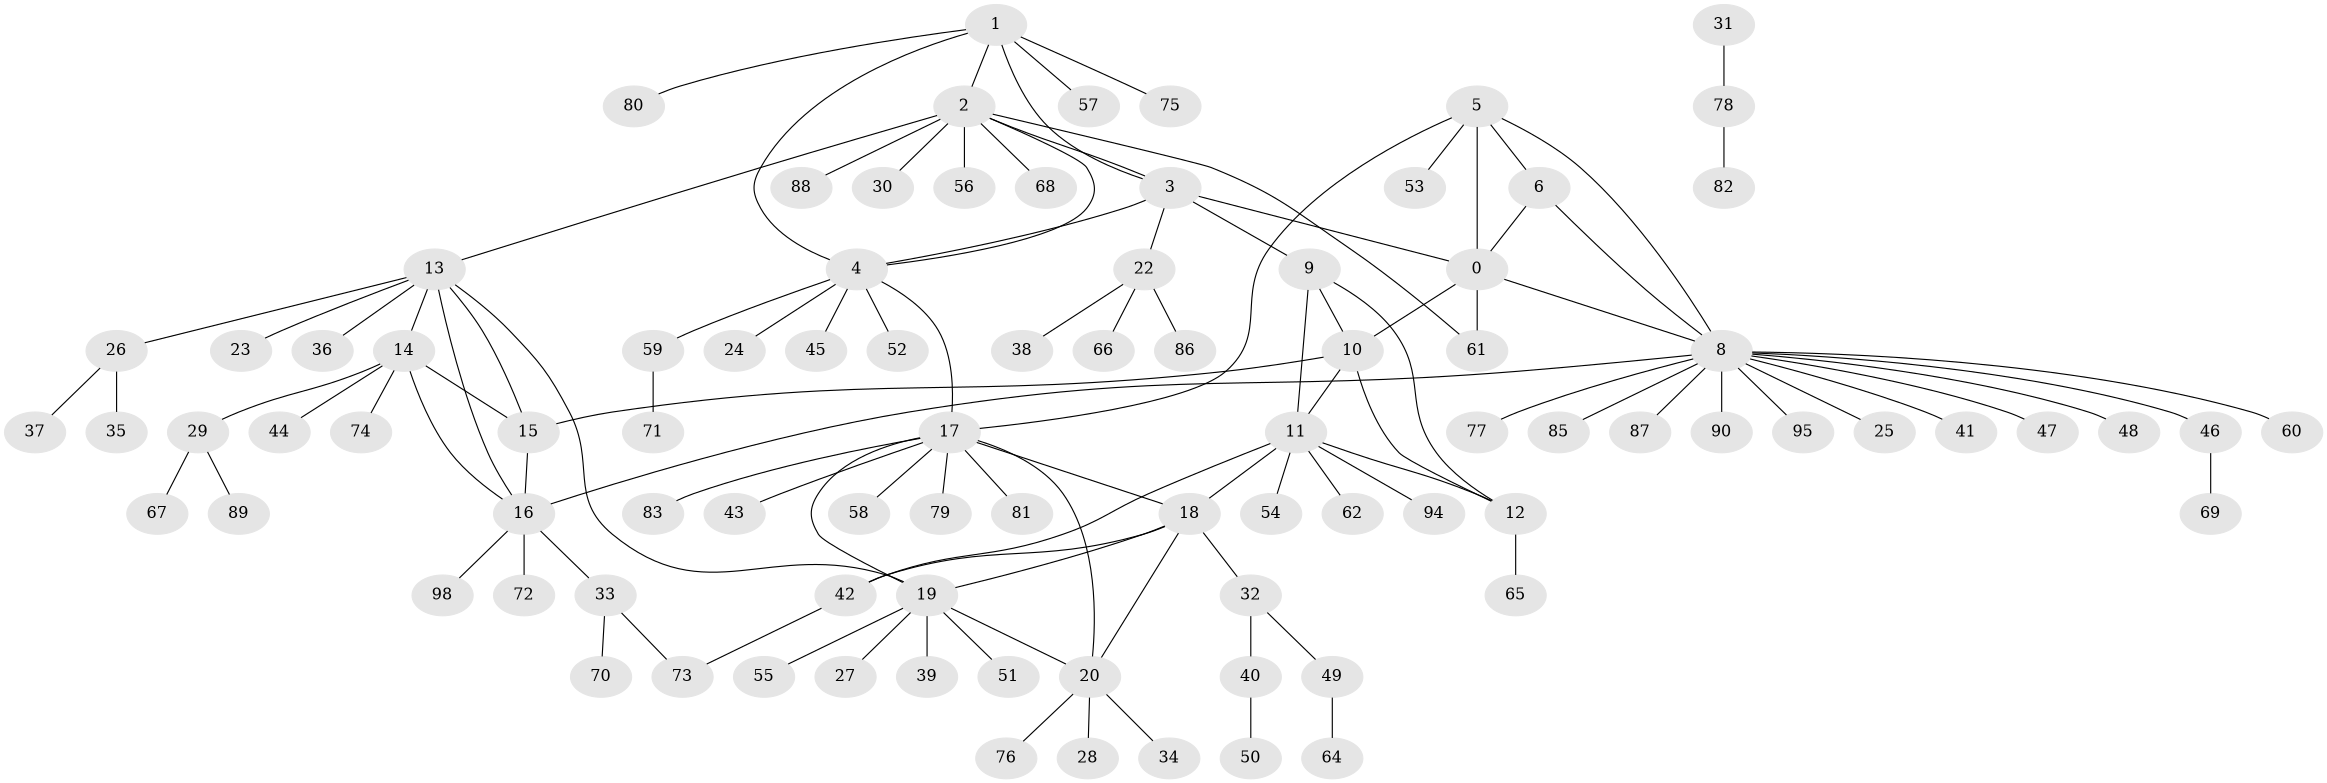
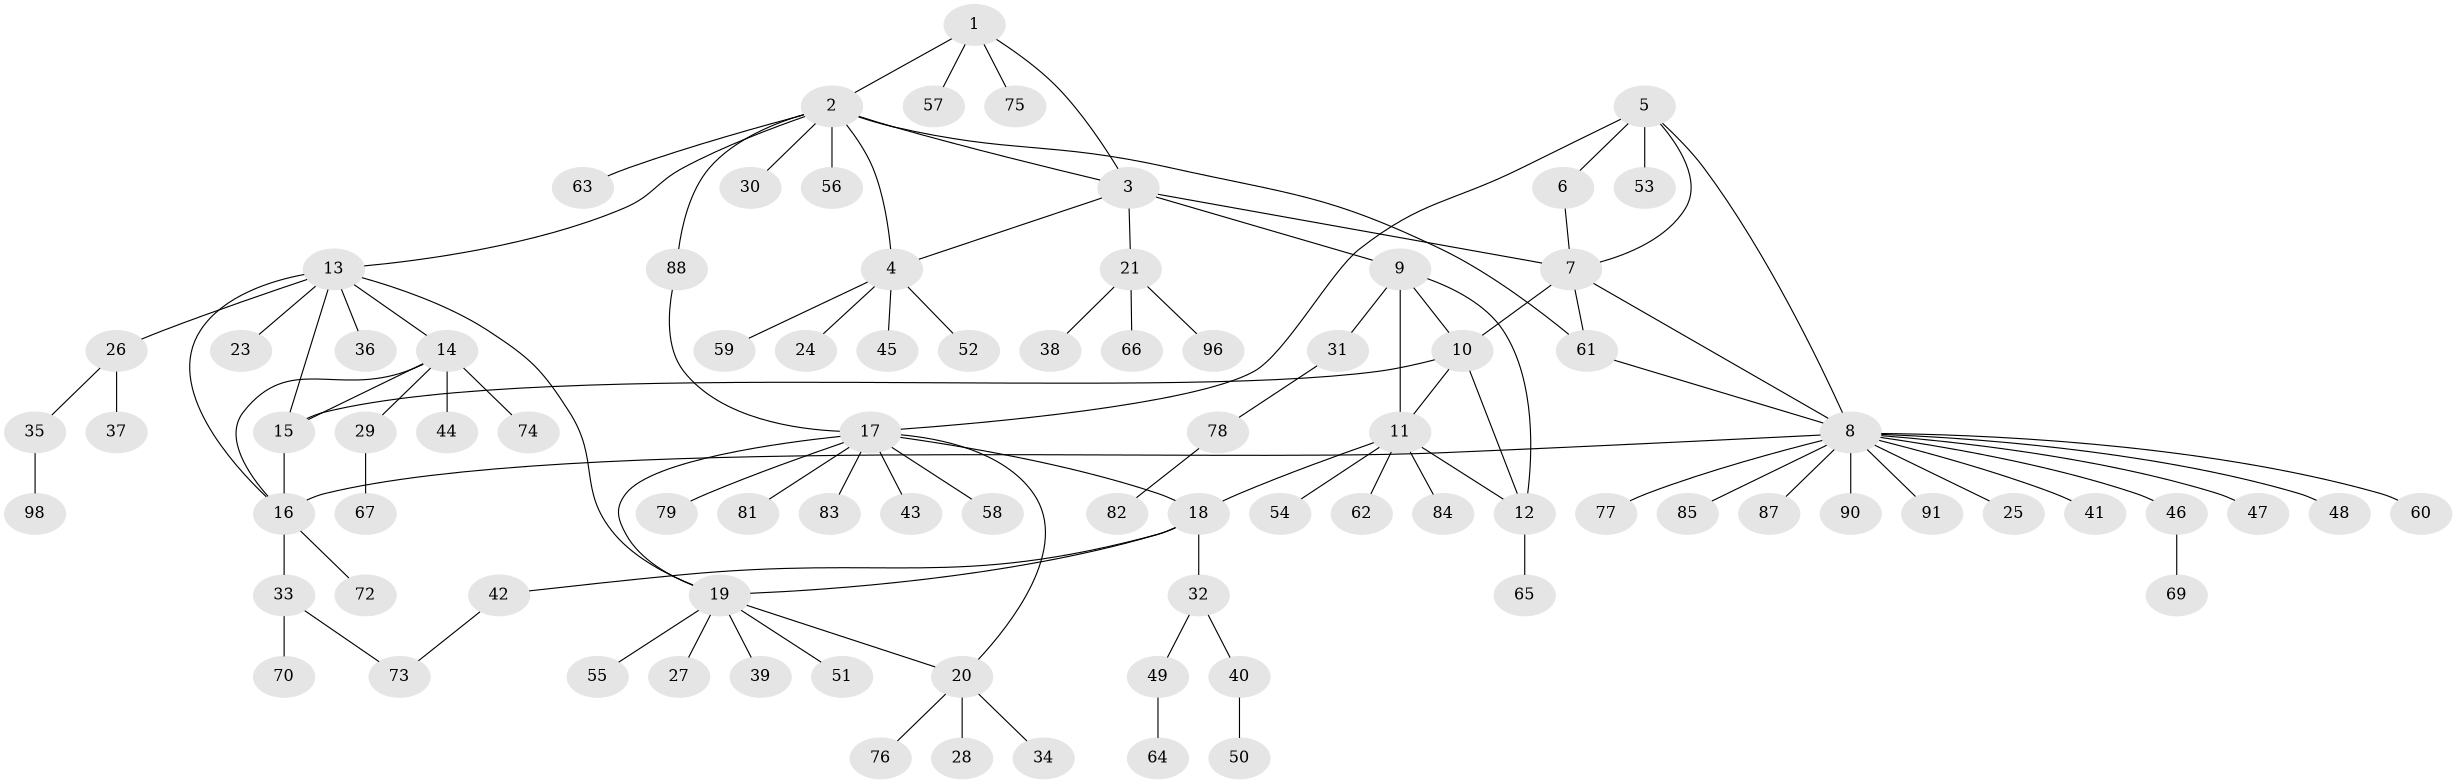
(634, 106) -> none
(799, 121) -> none
(1046, 188) -> (583, 188)
(1144, 269) -> (1131, 269)
(1477, 269) -> (1571, 269)
(1627, 273) -> (1719, 392)
none -> (1369, 310)
(940, 334) -> (717, 400)
(1185, 351) -> (1213, 351)
(653, 432) -> none
(1803, 432) -> (1932, 514)
(239, 514) -> none
(1434, 514) -> (1443, 514)
(1065, 533) -> none
(483, 555) -> (35, 473)
(1140, 595) -> none
